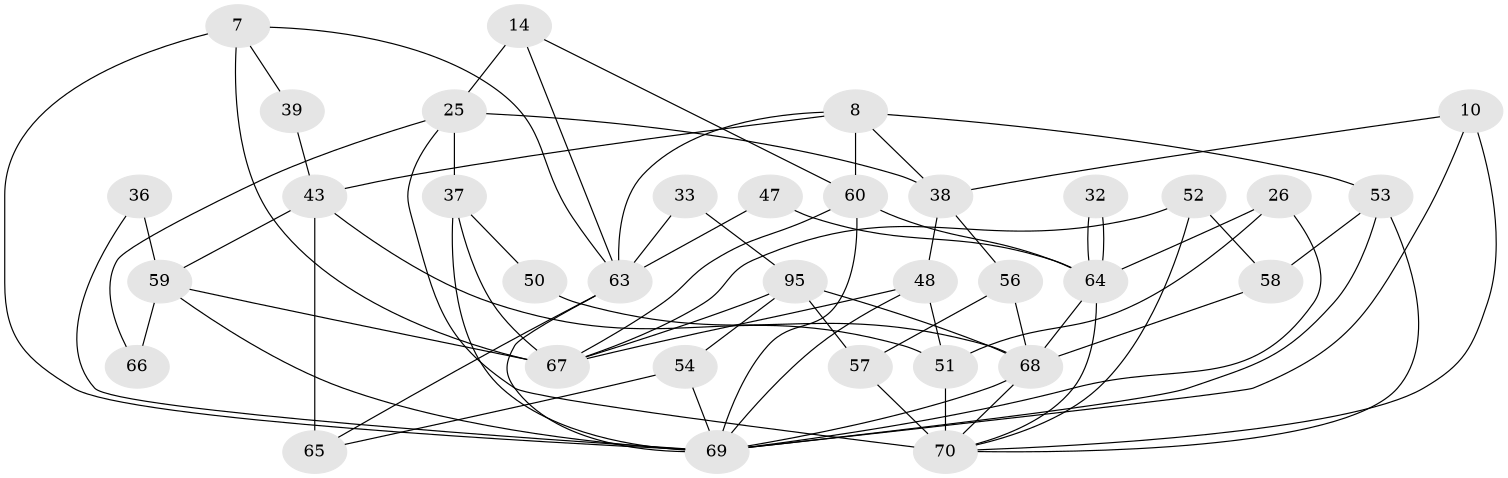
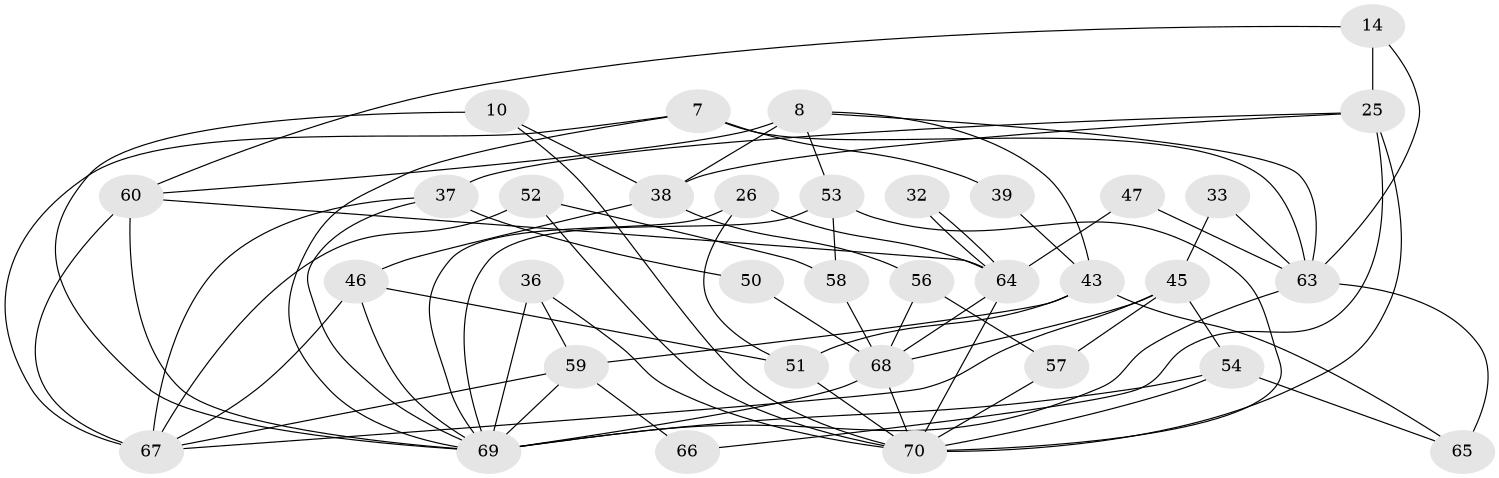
(795, 282) -> (1177, 282)
(925, 282) -> (356, 282)
none -> (695, 400)
none -> (1077, 417)
